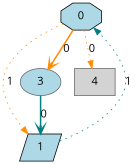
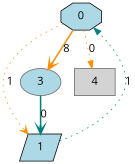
(67, 49) -> (67, 49)
(9, 65) -> (9, 65)
